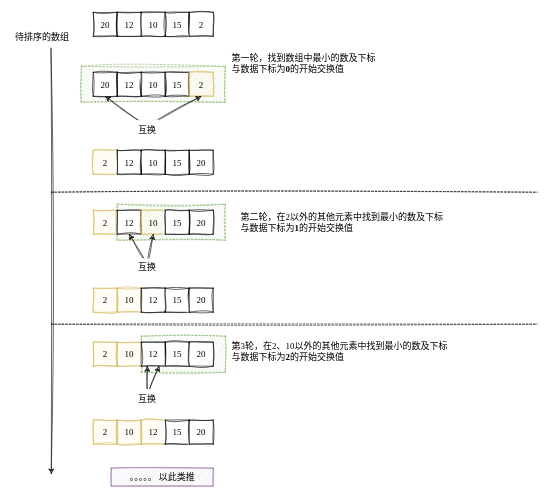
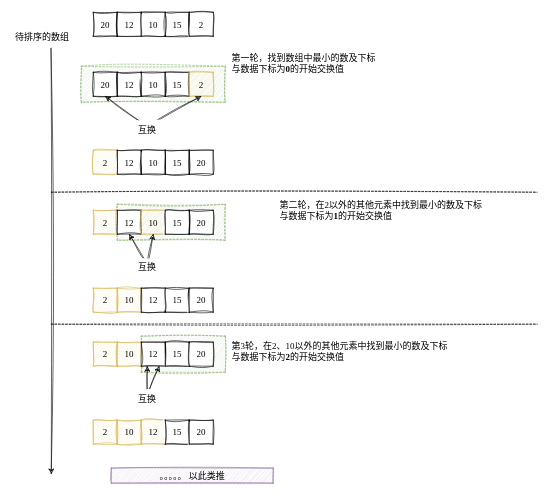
(350, 222) -> (389, 210)
(162, 477) -> (192, 476)
